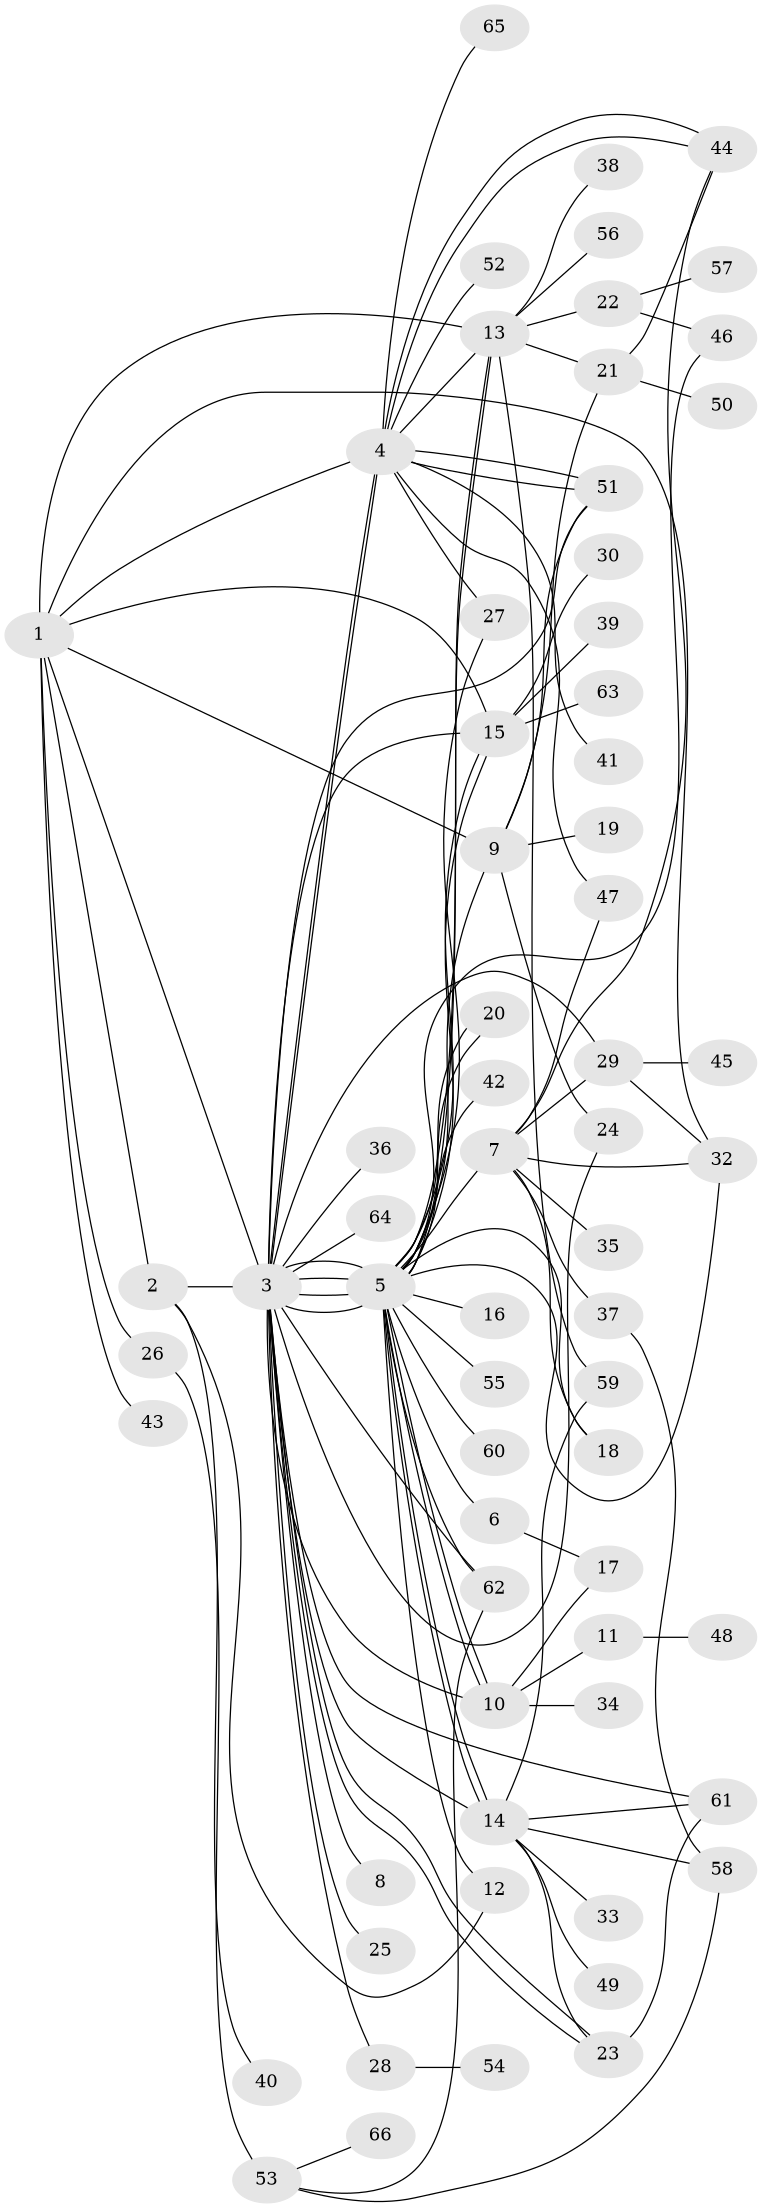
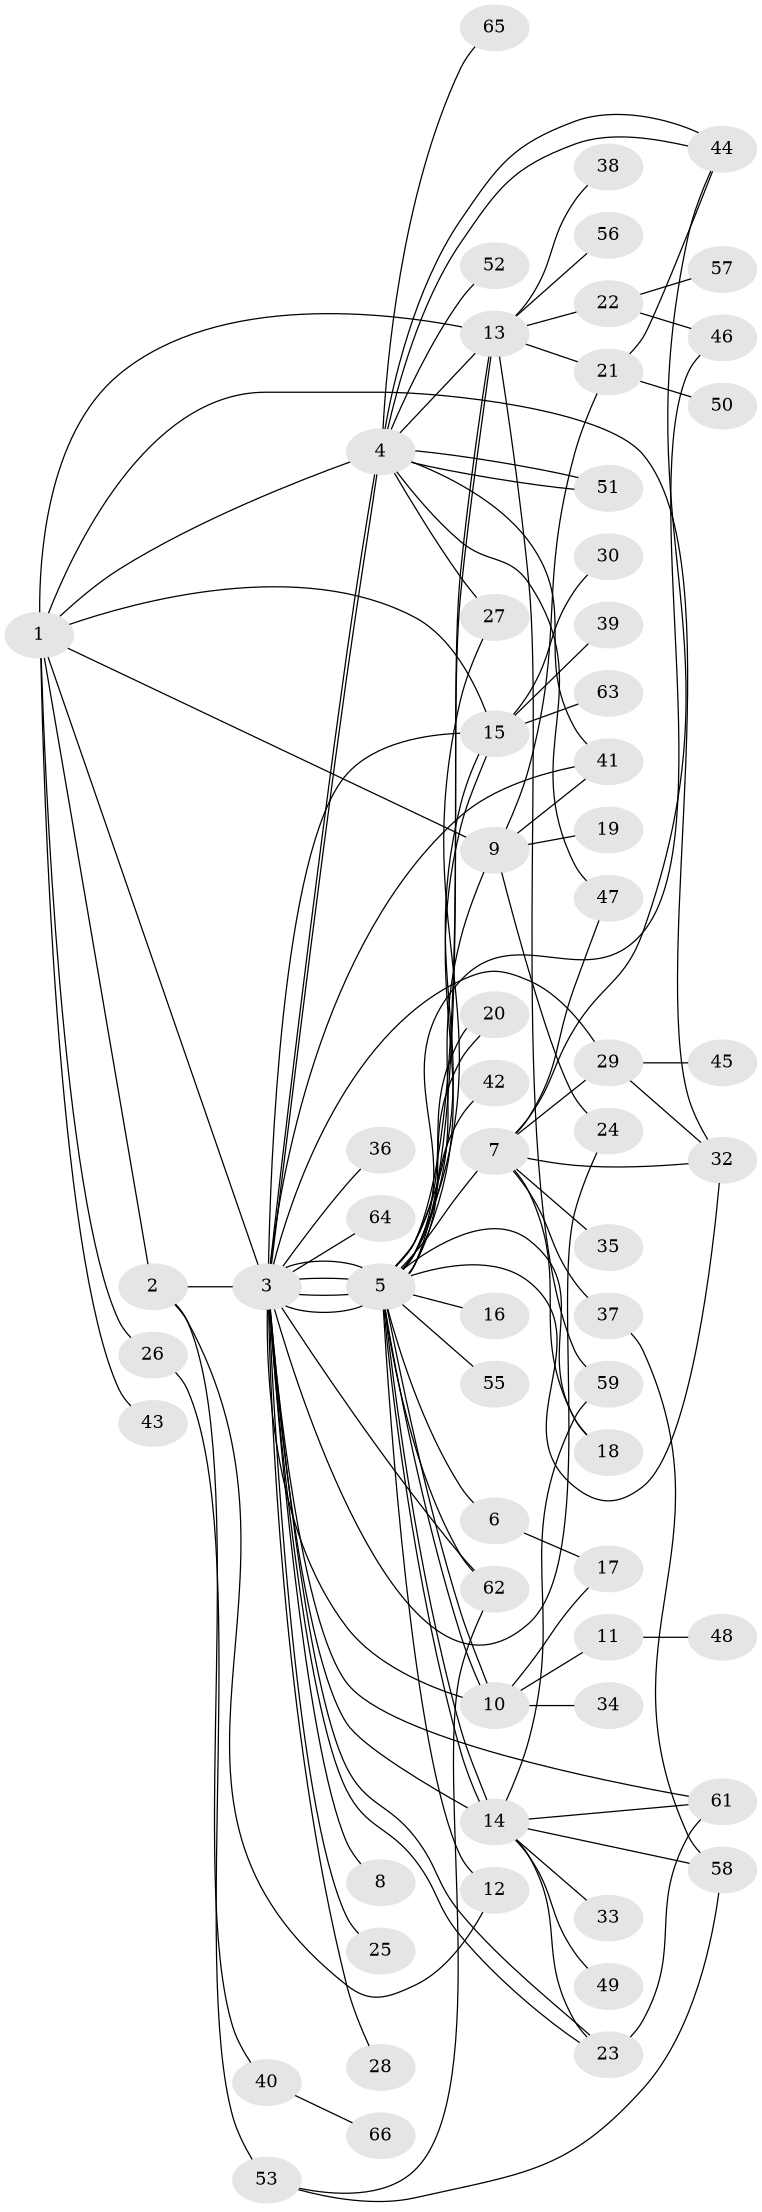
(544, 666) -> (548, 809)
(352, 735) -> (353, 966)
(495, 1453) -> none
(495, 2067) -> none
(324, 2158) -> (324, 2109)
